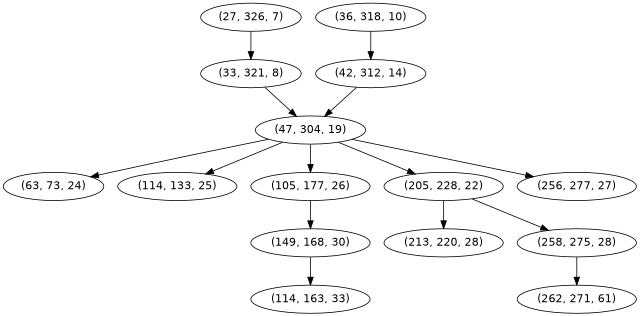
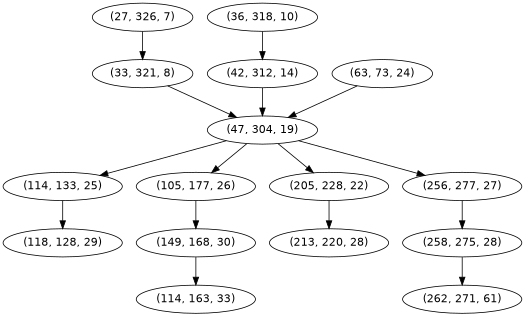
(183, 157) -> (326, 100)
(507, 213) -> (462, 211)
none -> (63, 243)
